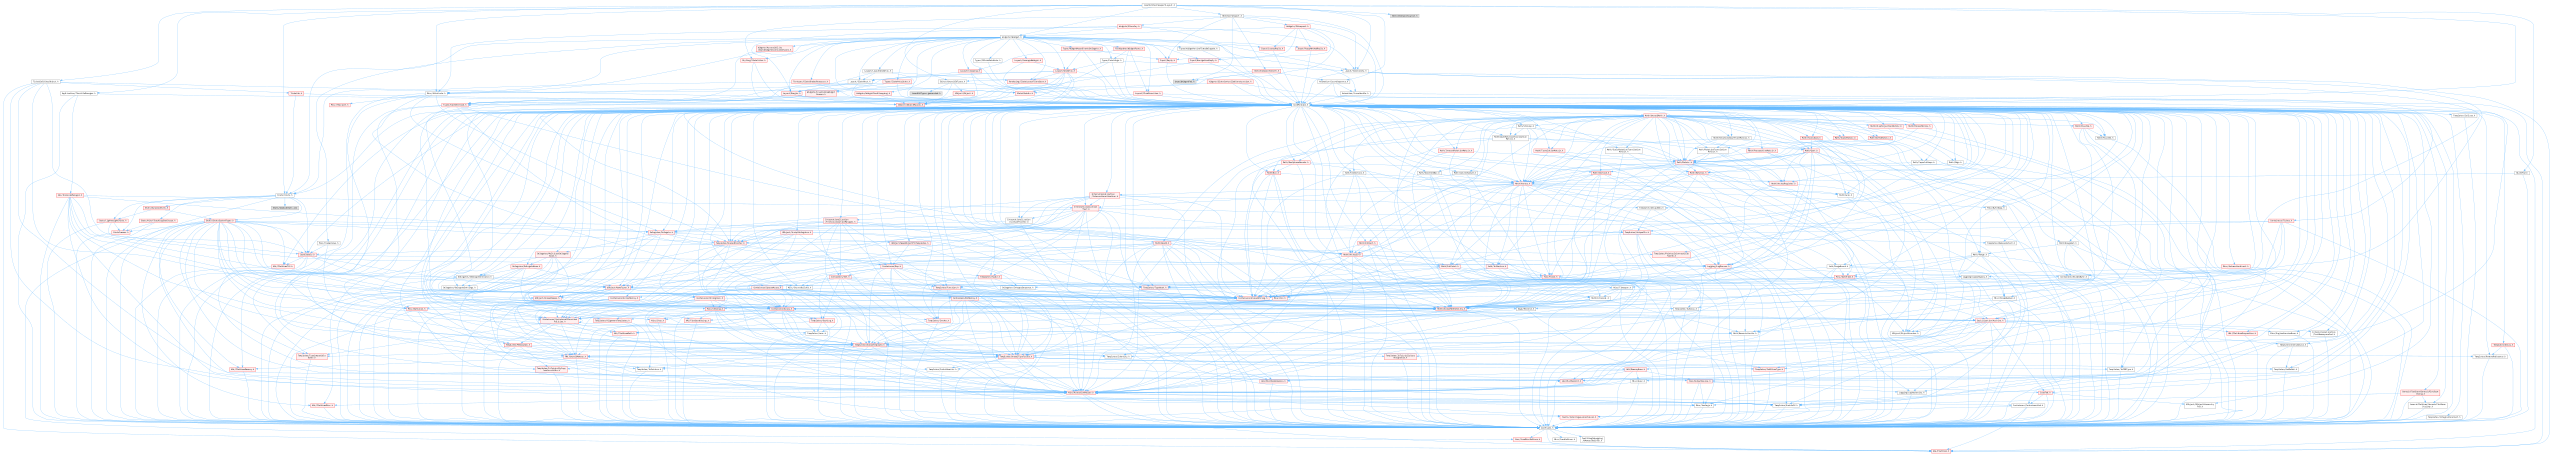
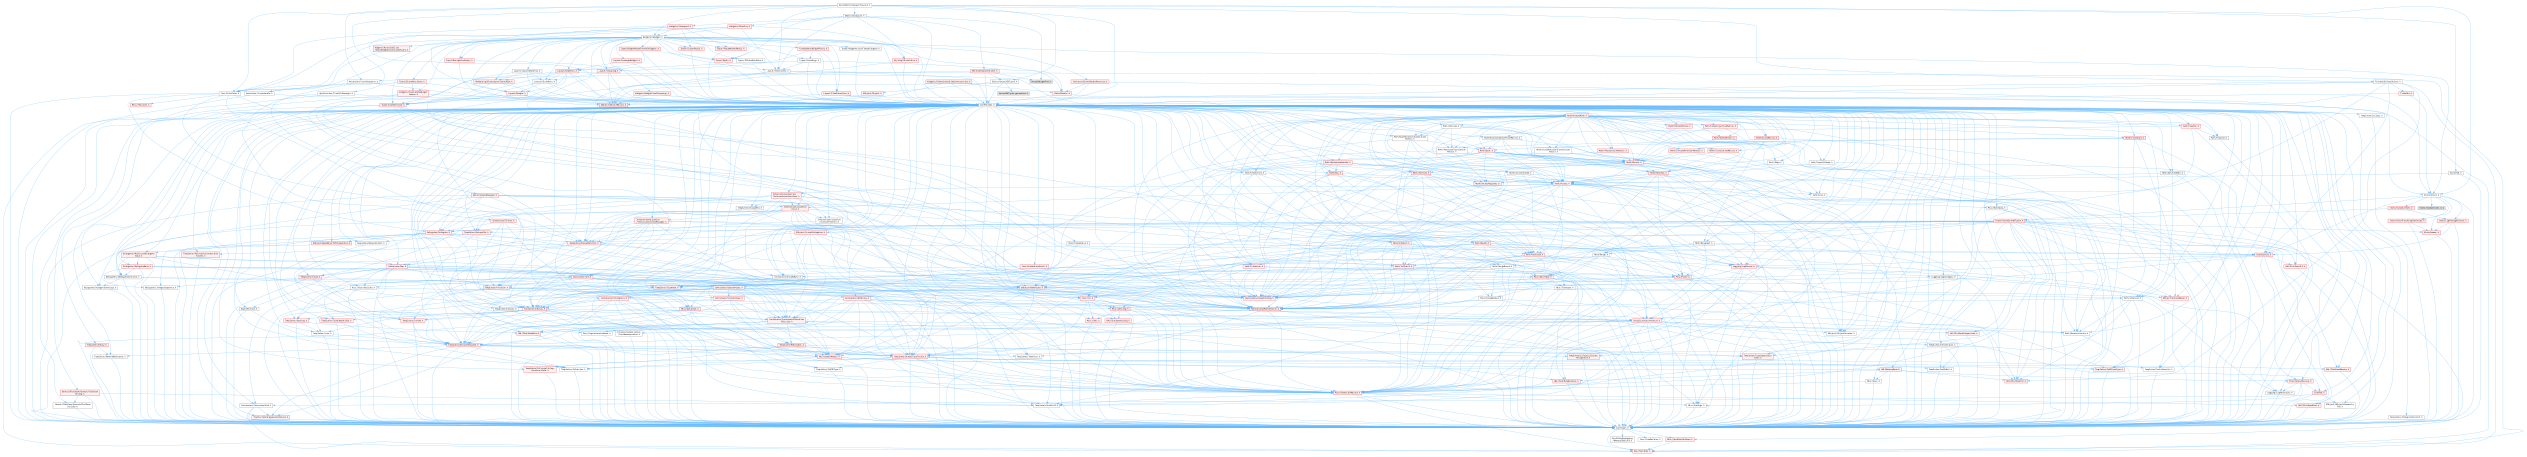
(1405, 16) -> none
(538, 221) -> (395, 193)
(612, 321) -> (336, 321)
